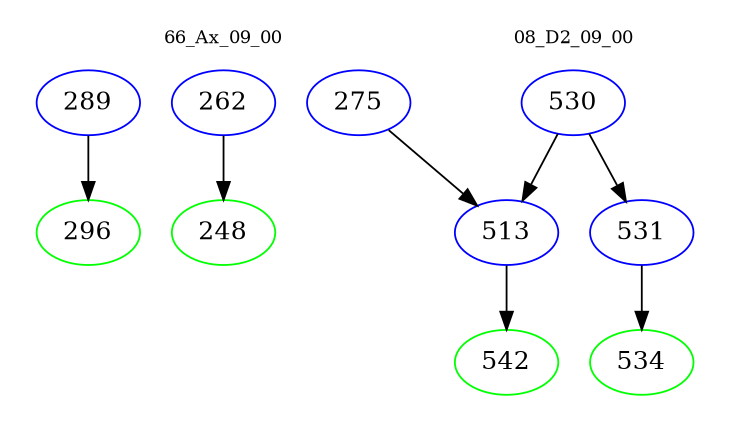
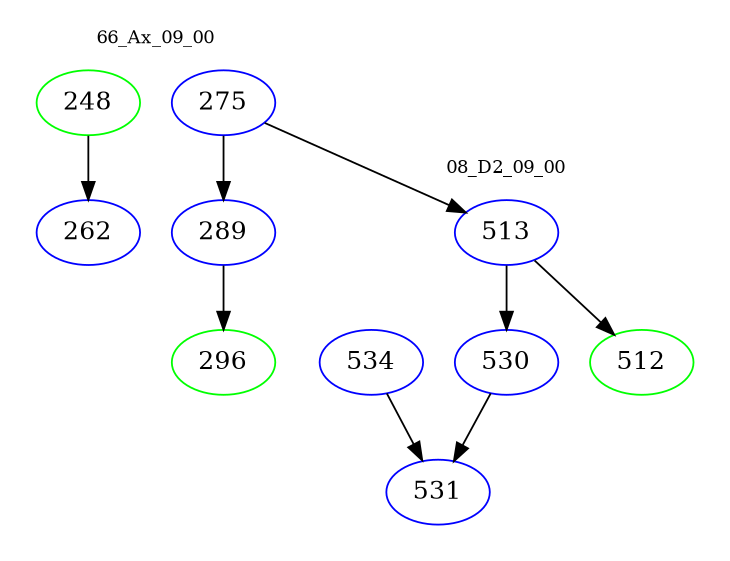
none -> (224, 159)
(224, 159) -> (88, 159)
(544, 159) -> (507, 289)
(642, 289) -> (400, 419)
(507, 362) -> (642, 362)
(642, 362) -> (371, 362)
